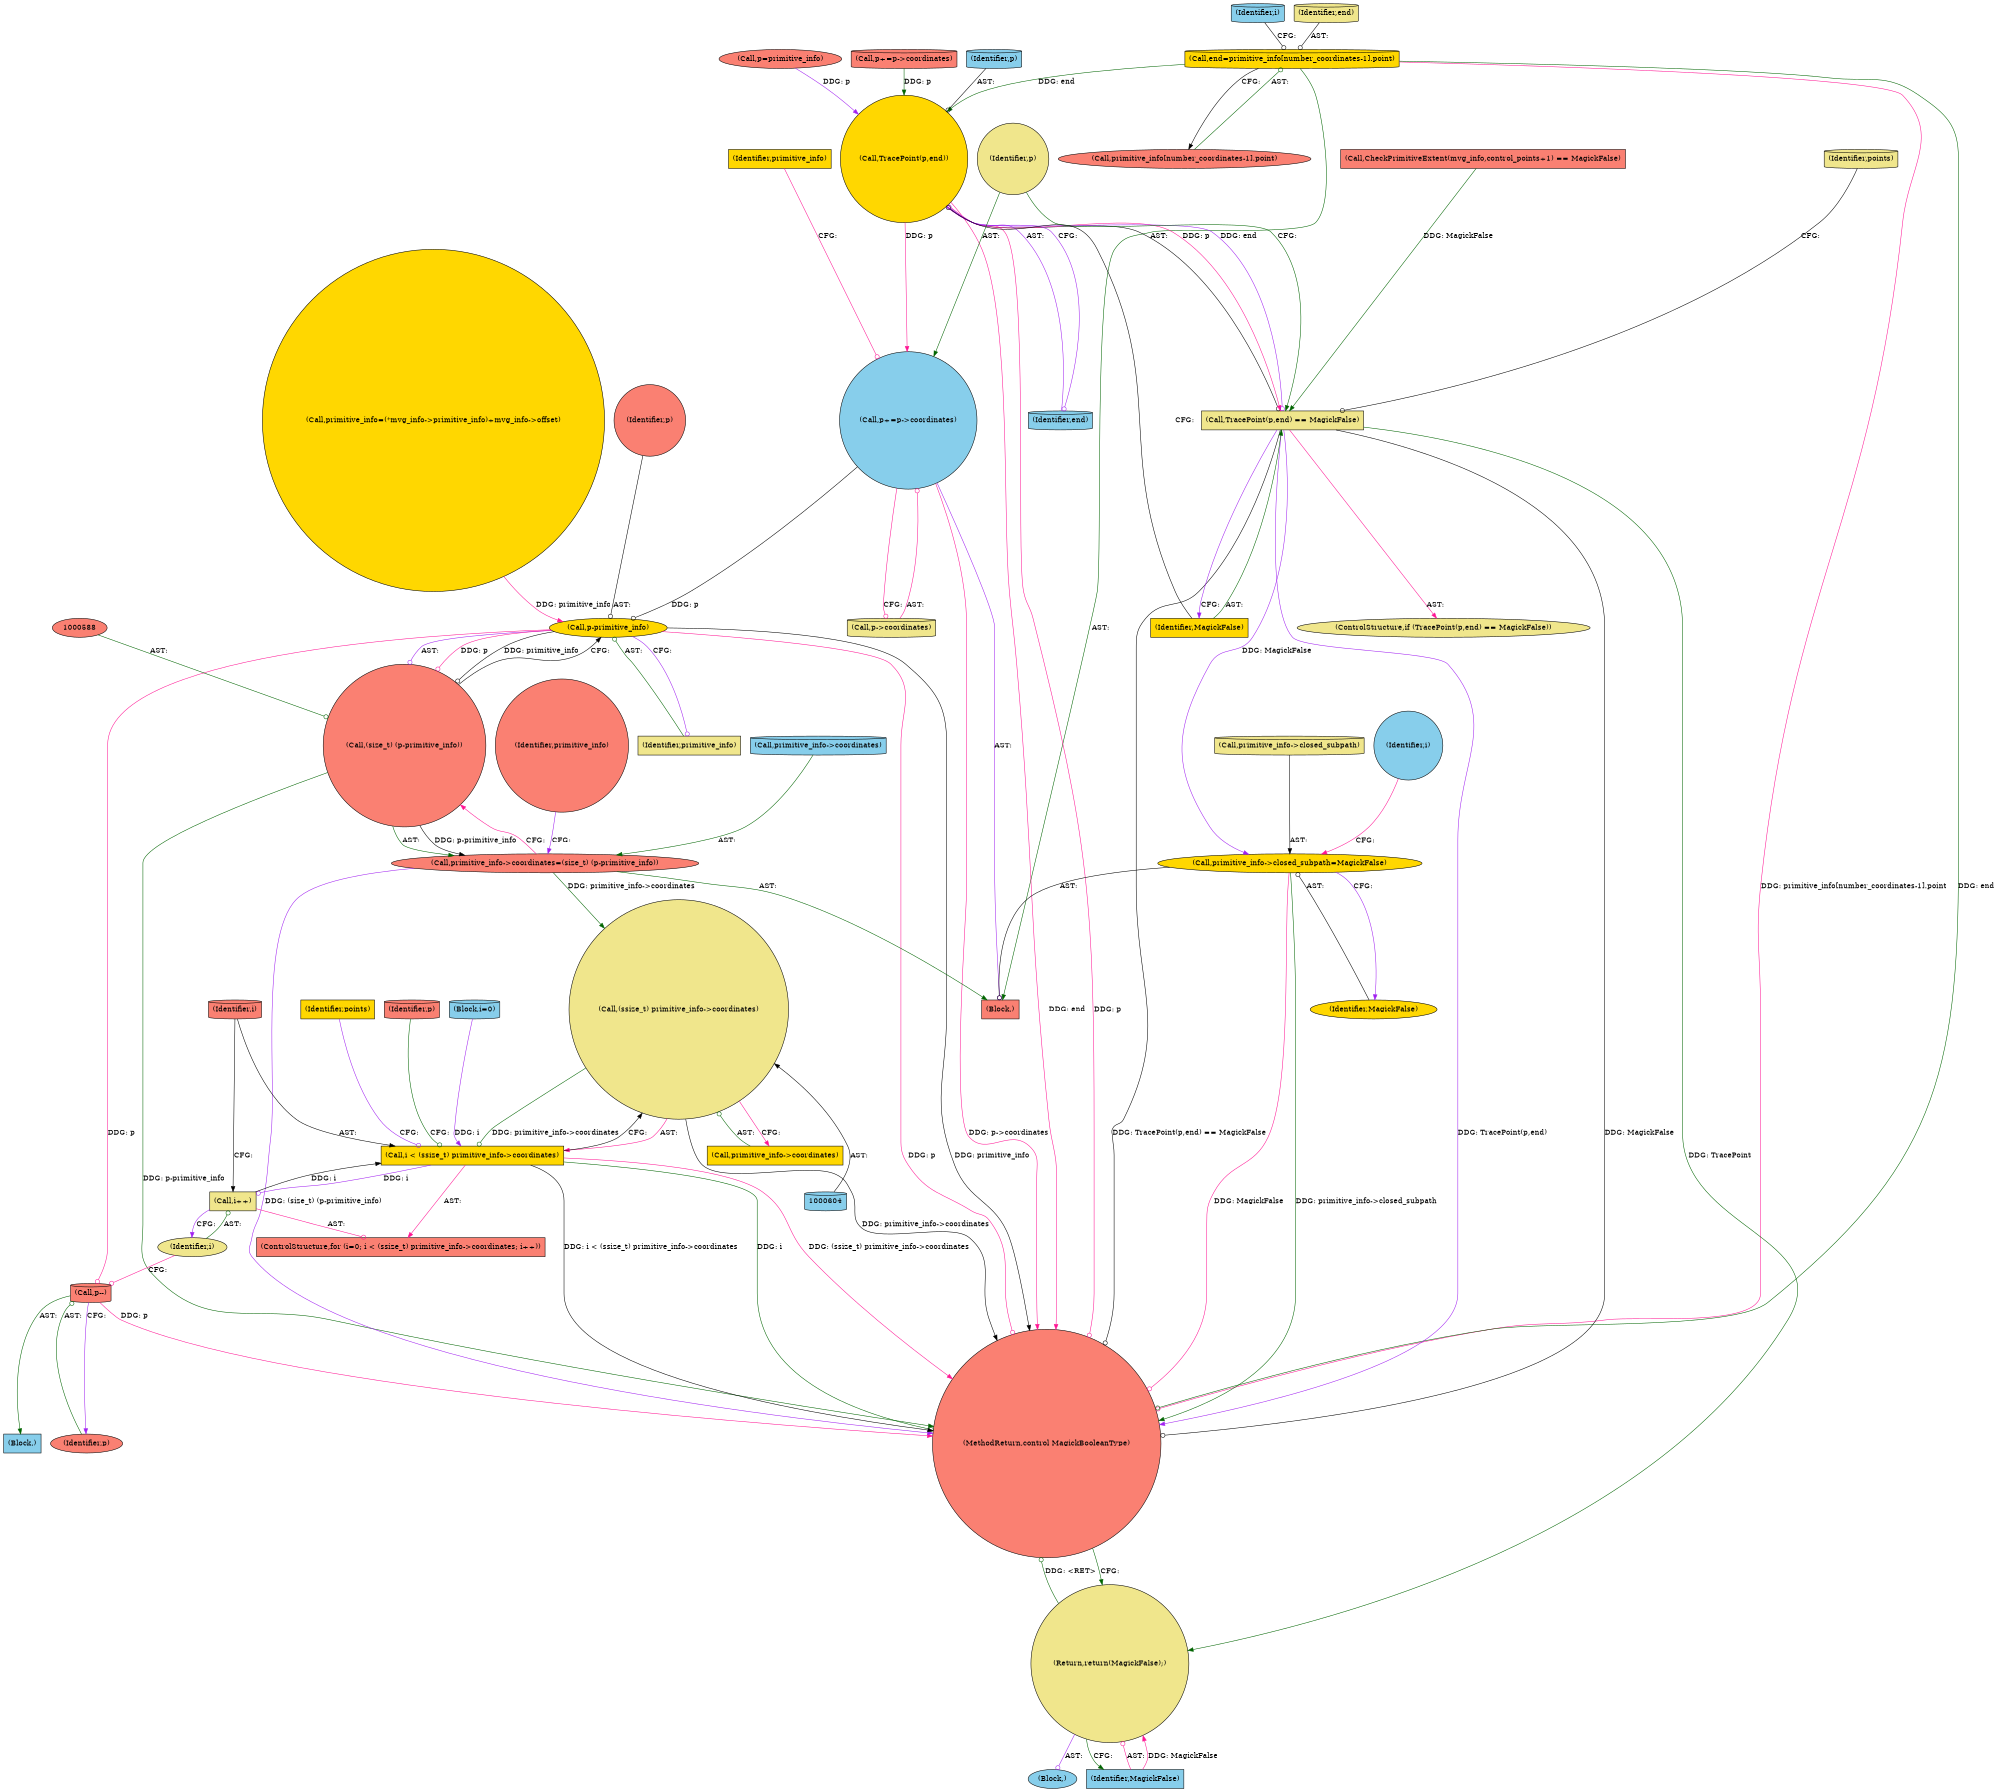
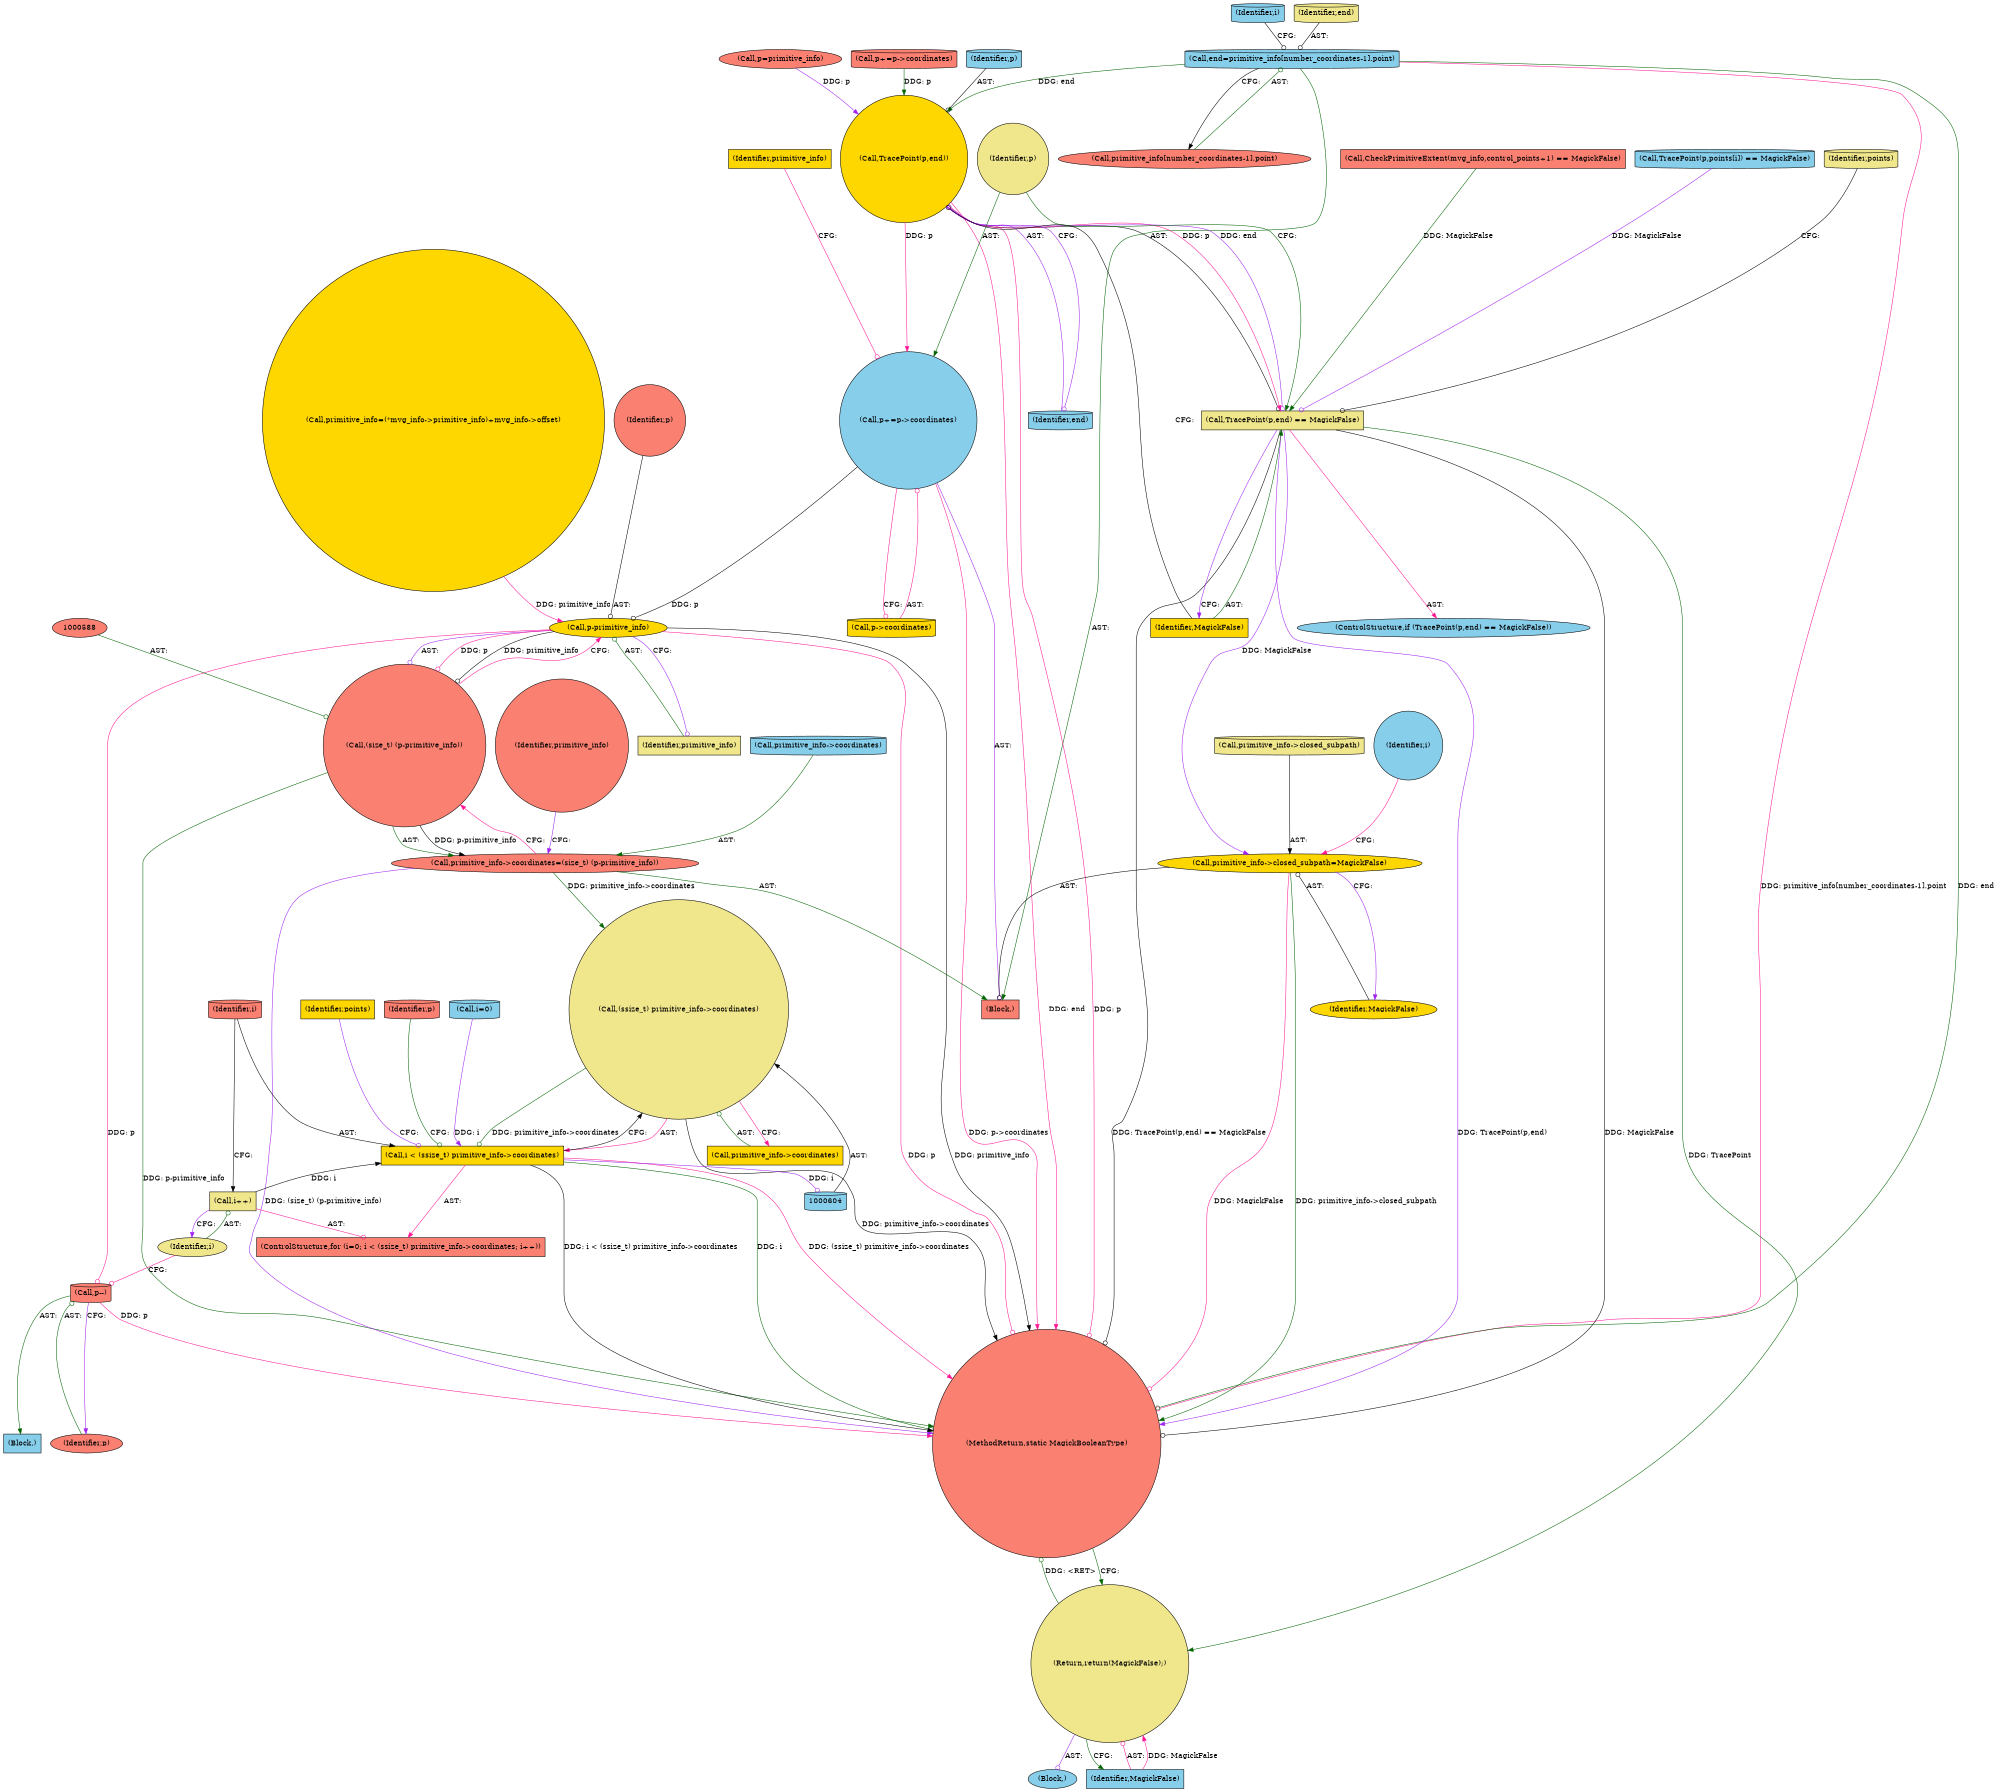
(1292, 59) -> (1292, 59)
none -> (1725, 159)
(891, 628) -> (891, 628)
(1444, 628) -> (1444, 628)
(527, 658) -> (527, 658)
(475, 1009) -> (475, 1009)
(346, 1181) -> (692, 1166)
(1047, 1444) -> (1047, 1444)
